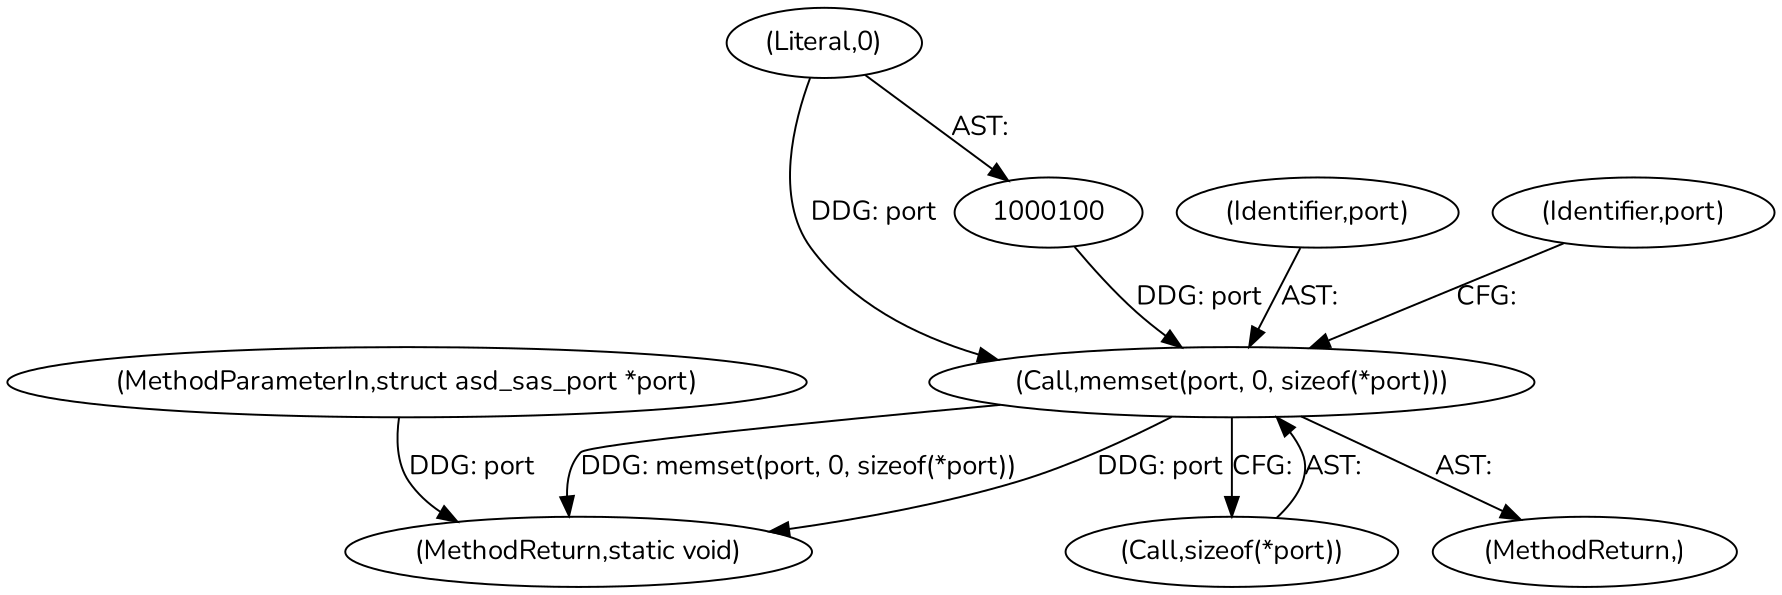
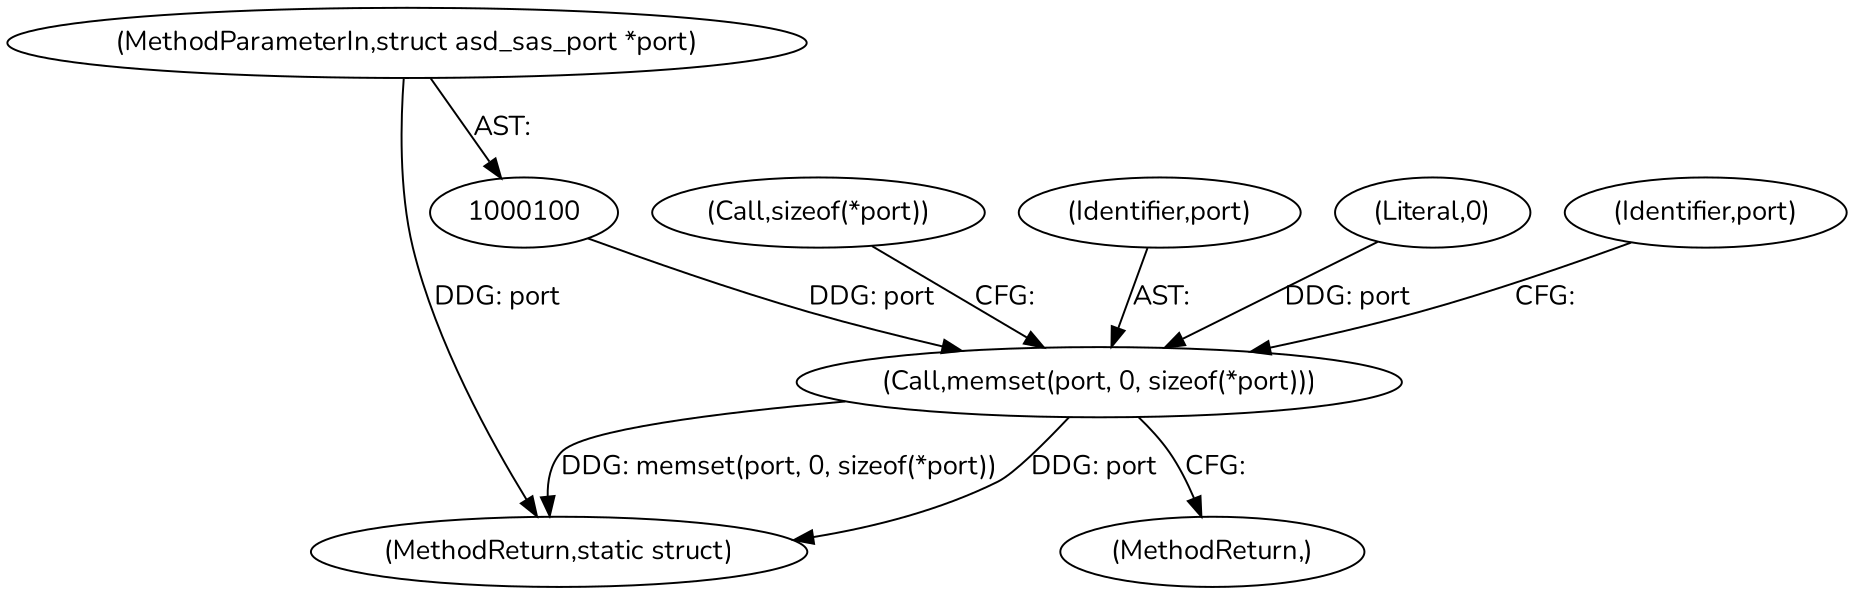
(929, 122) -> (460, 120)
(1232, 457) -> none
(1337, 467) -> (1009, 297)
(1468, 467) -> (1219, 467)
(579, 552) -> (559, 552)
